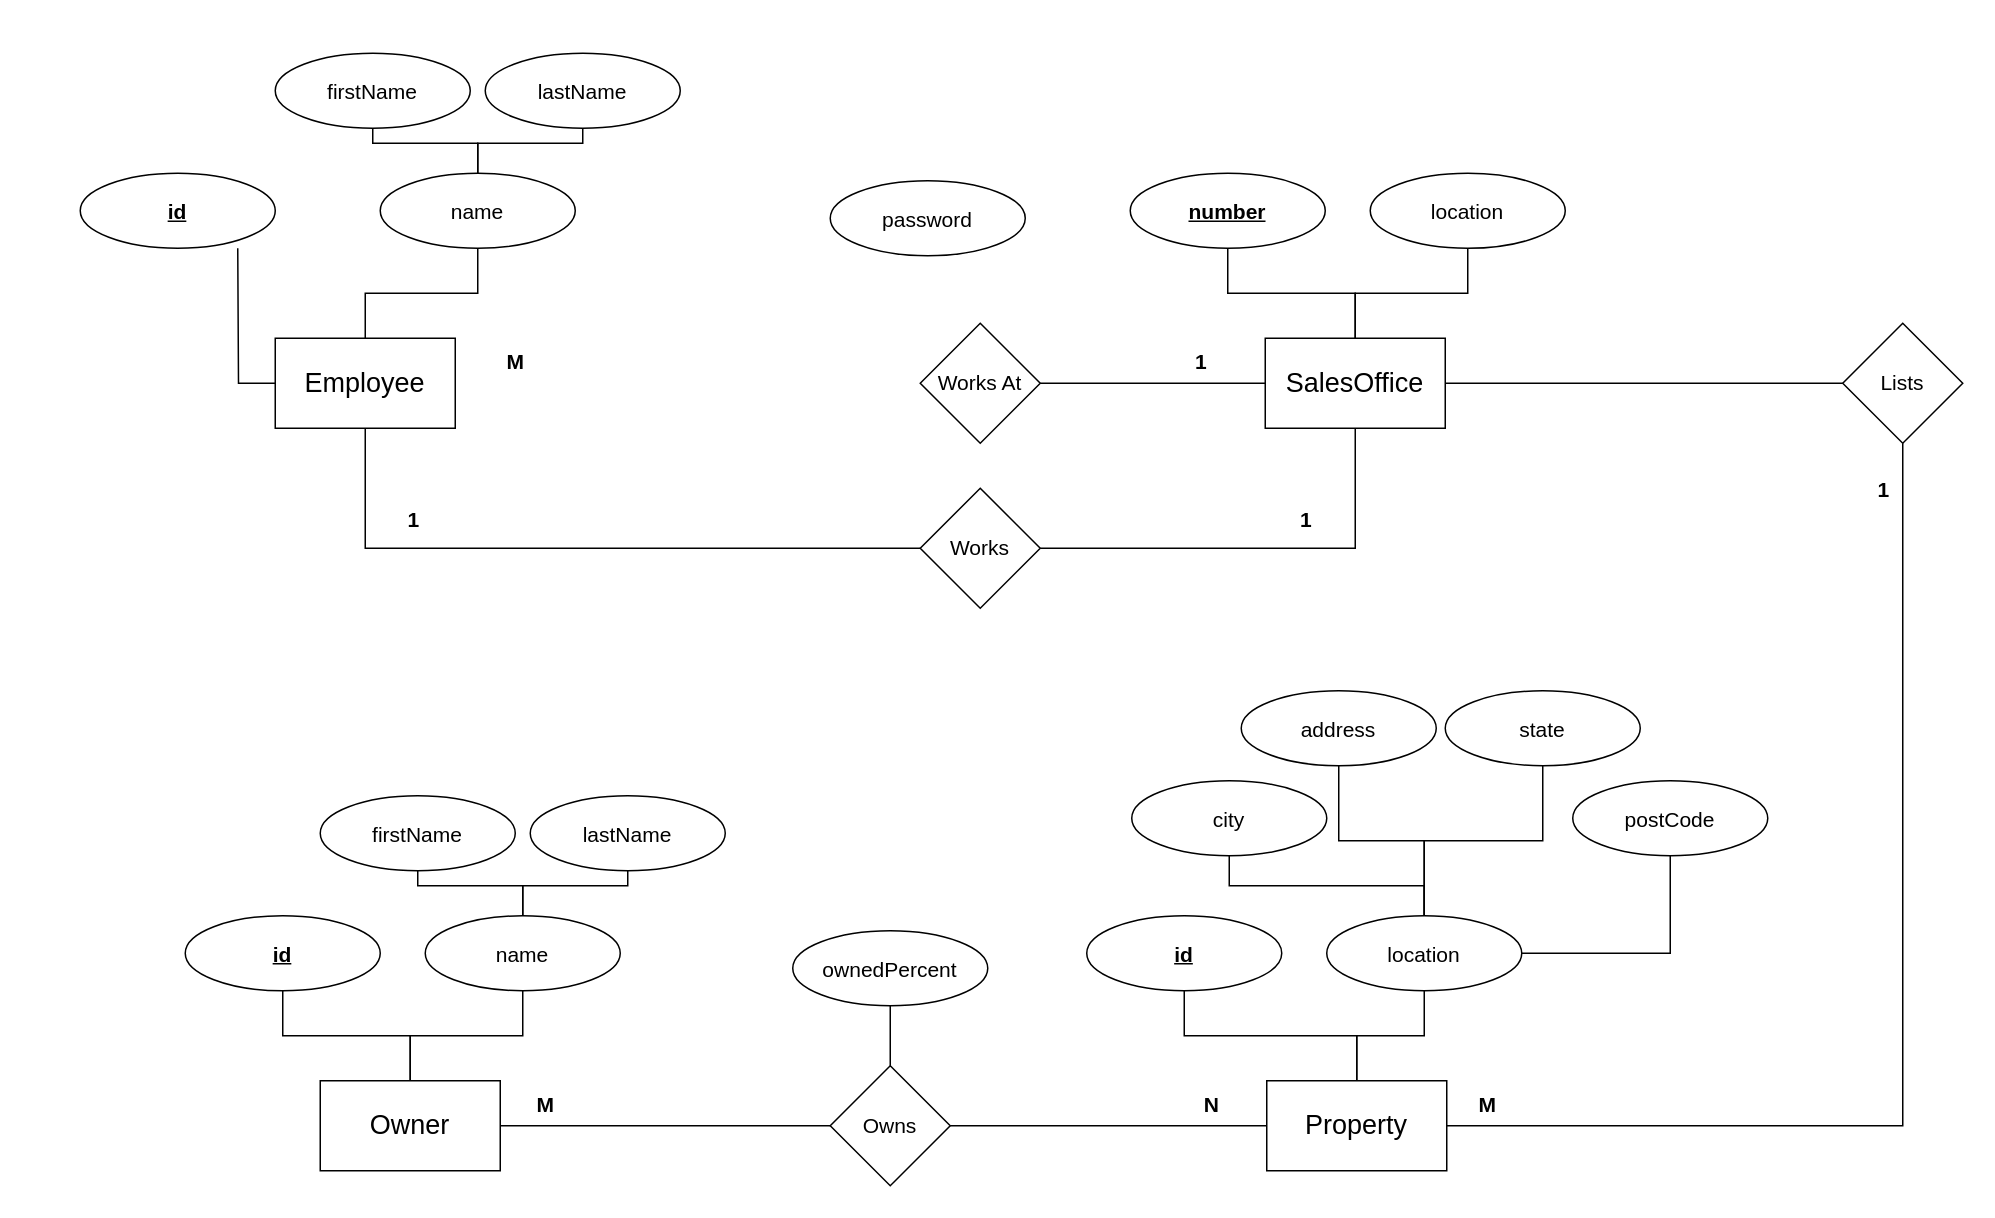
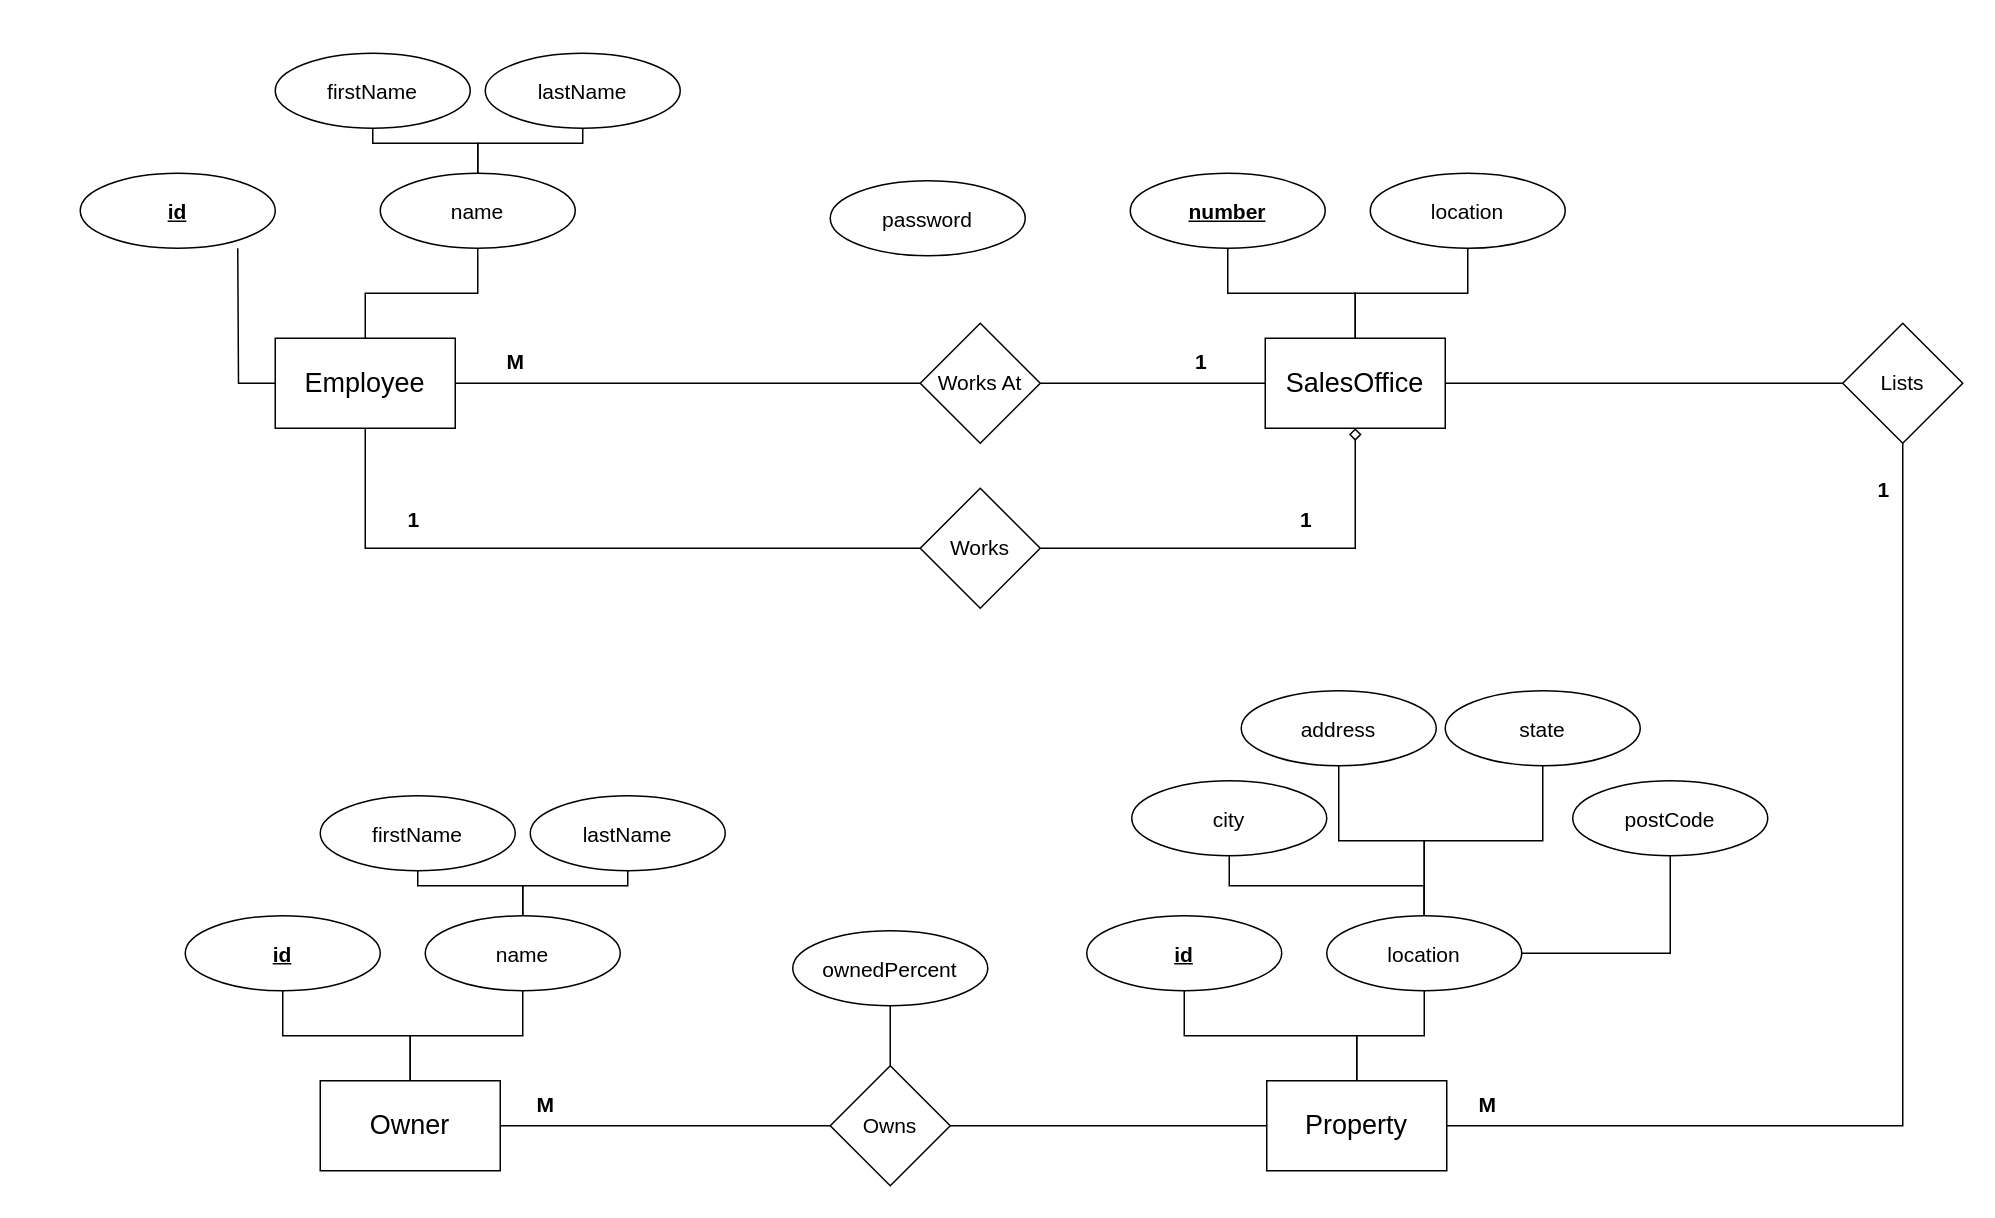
none -> (688, 383)
(1355, 435) -> (1355, 441)
(1211, 1103) -> none
